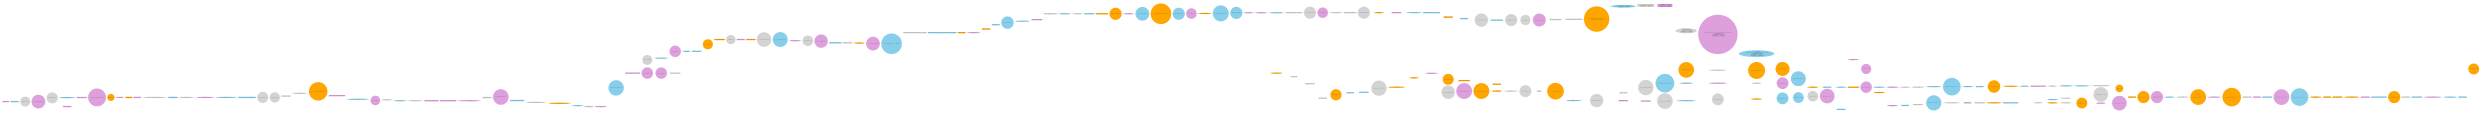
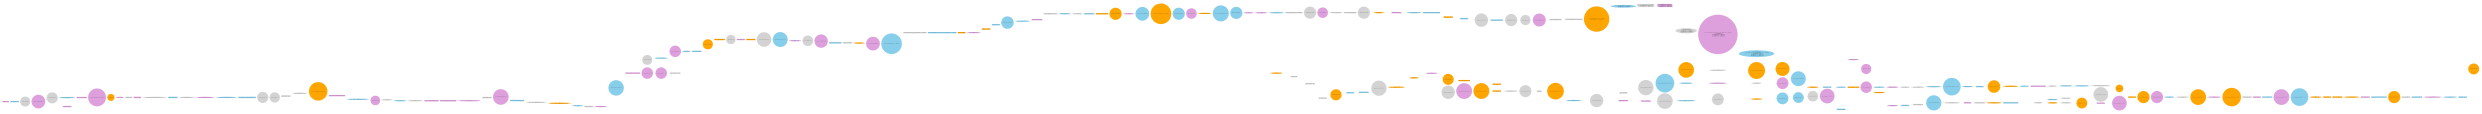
(129, 97) -> (129, 97)
